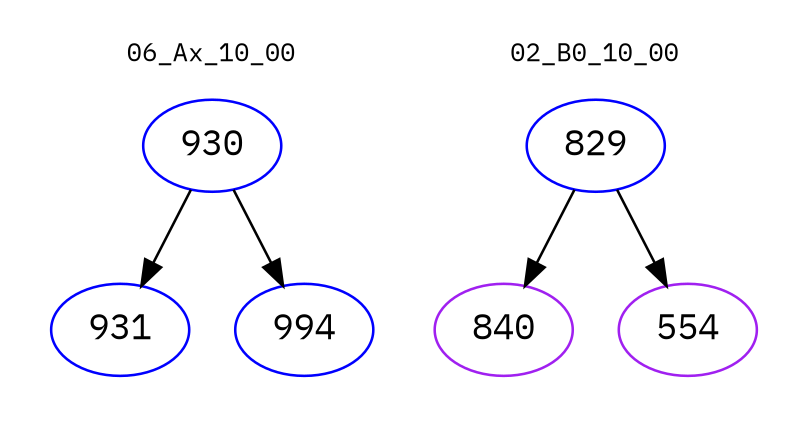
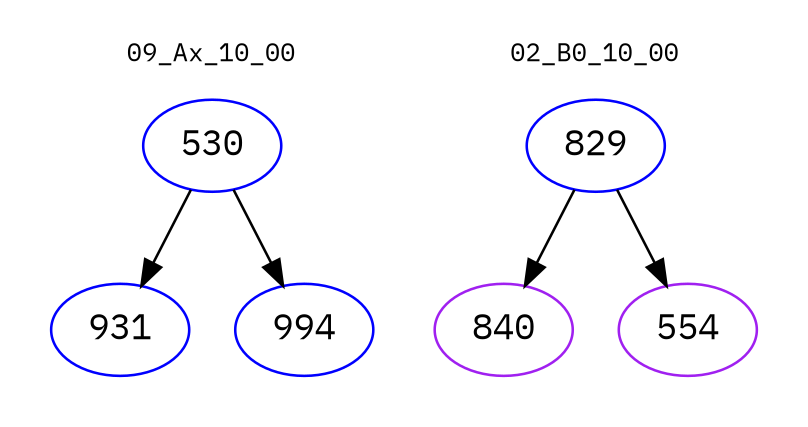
(212, 55) -> (212, 55)
(212, 146) -> (212, 146)
